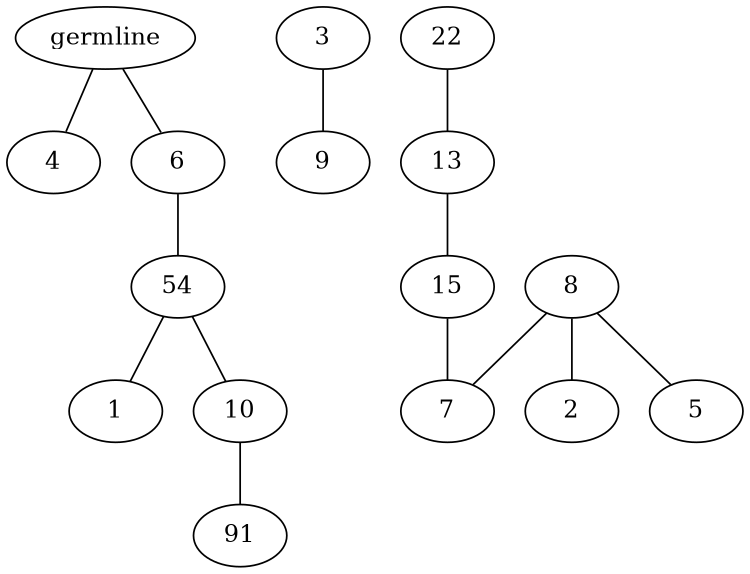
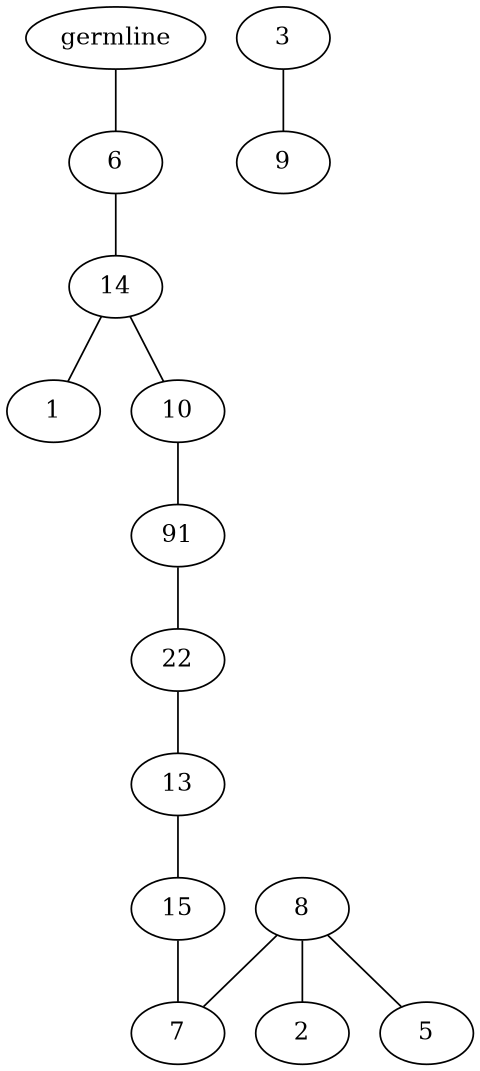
(54, 162) -> none
(178, 287) -> (116, 287)
none -> (178, 598)
